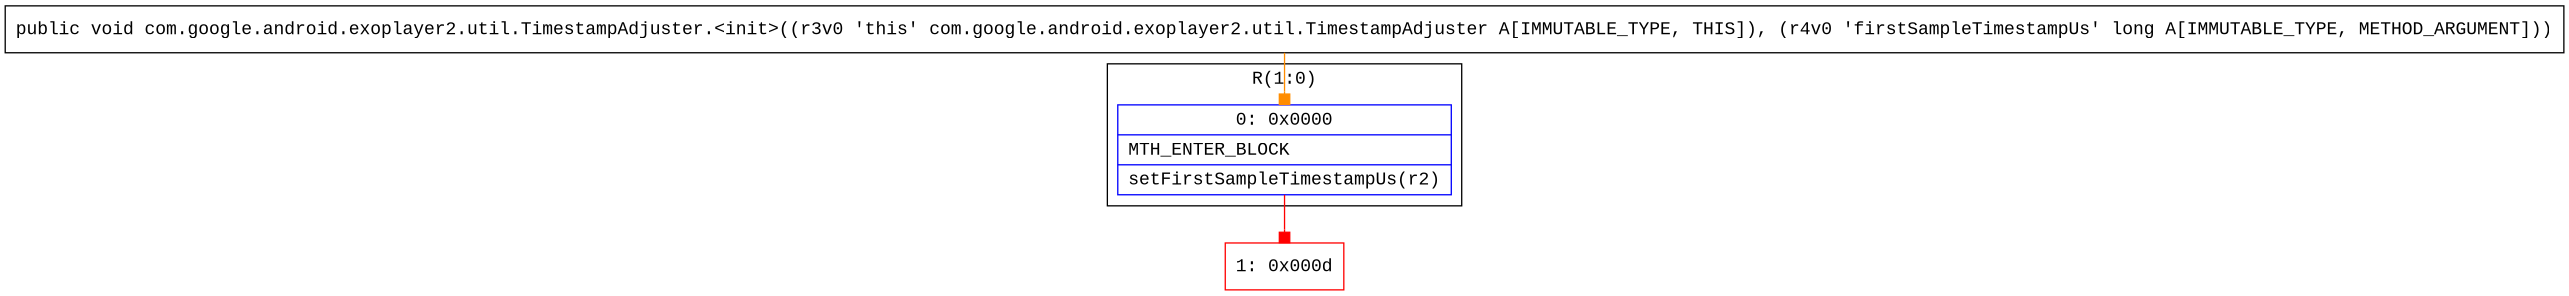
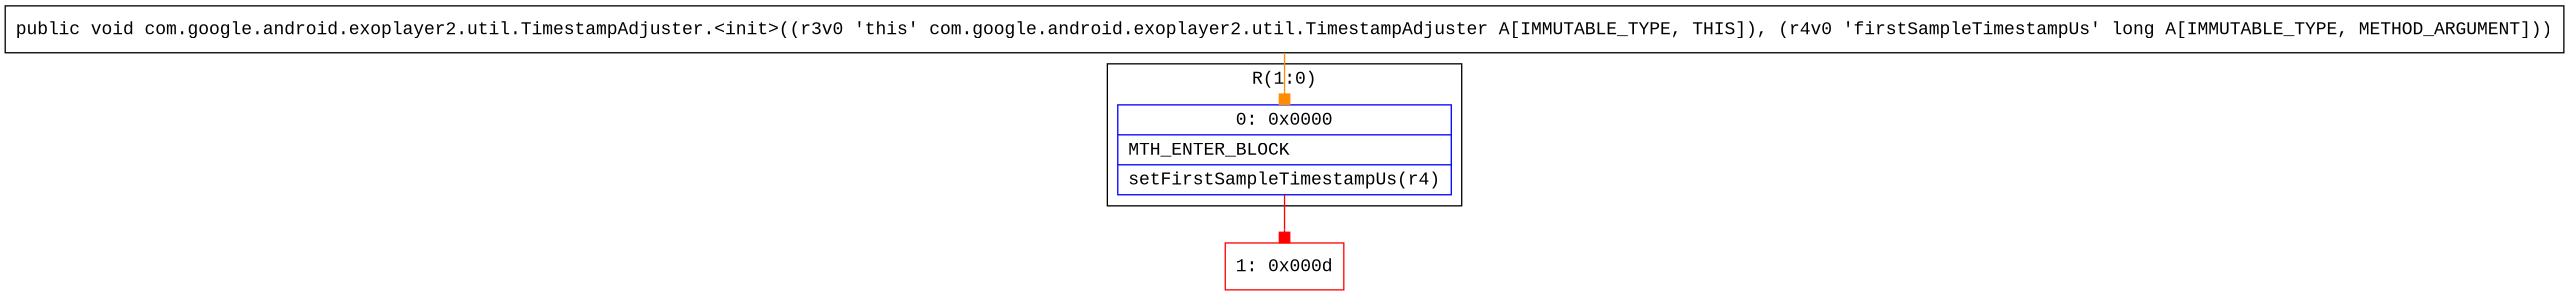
(1285, 179) -> (1285, 179)
